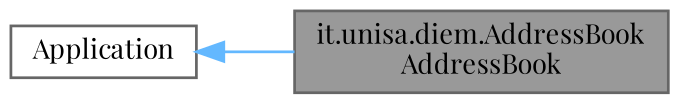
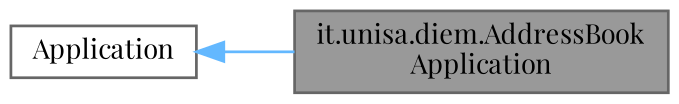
(481, 52) -> (481, 52)
